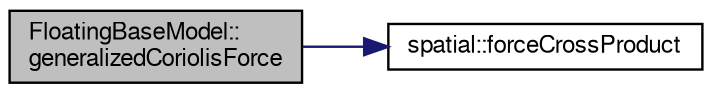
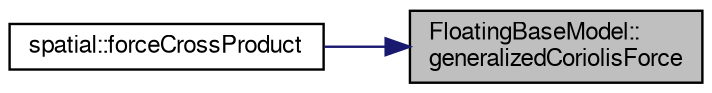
(333, 47) -> (355, 47)
